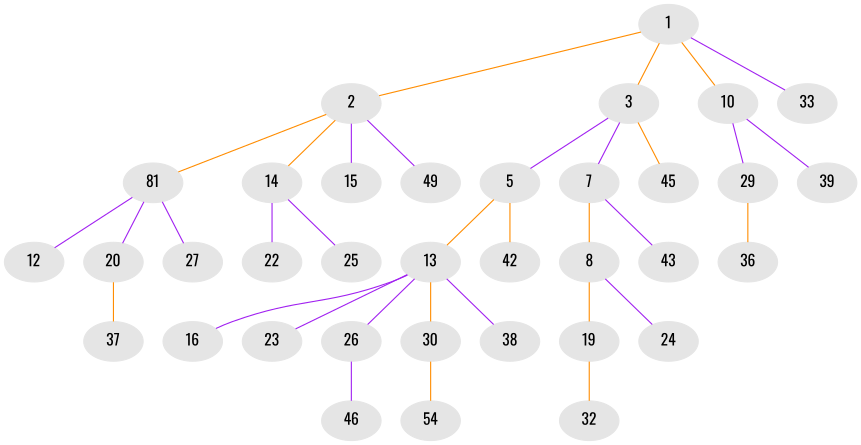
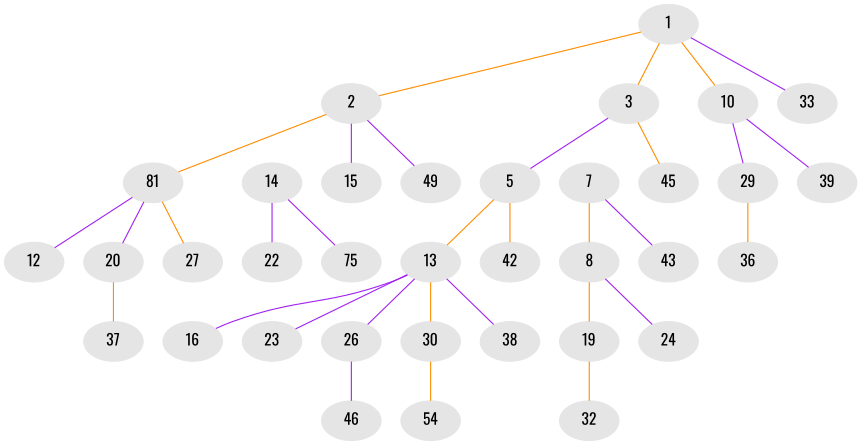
(312, 143) -> none
(609, 143) -> none
(173, 223) -> (173, 223)
(351, 262) -> (351, 262)
